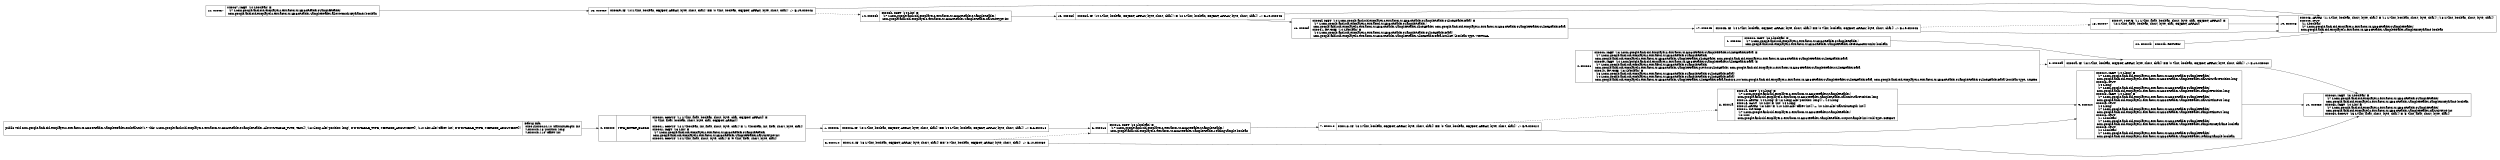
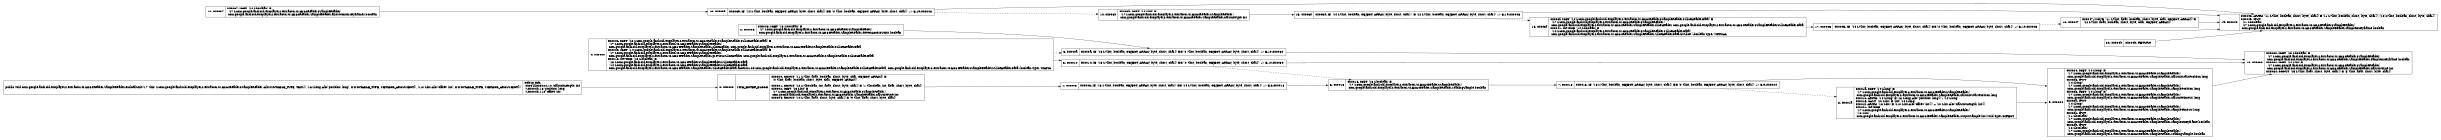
(1268, 21) -> (1506, 19)
none -> (1056, 60)
